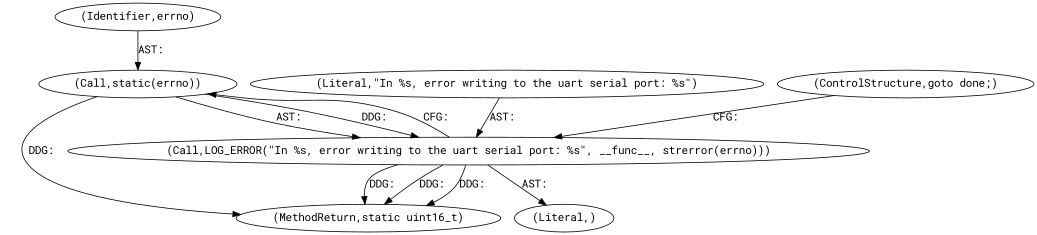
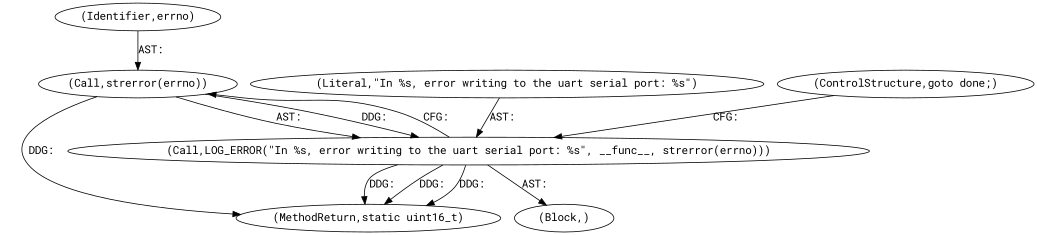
(138, 84) -> (138, 84)
(564, 218) -> (564, 218)
